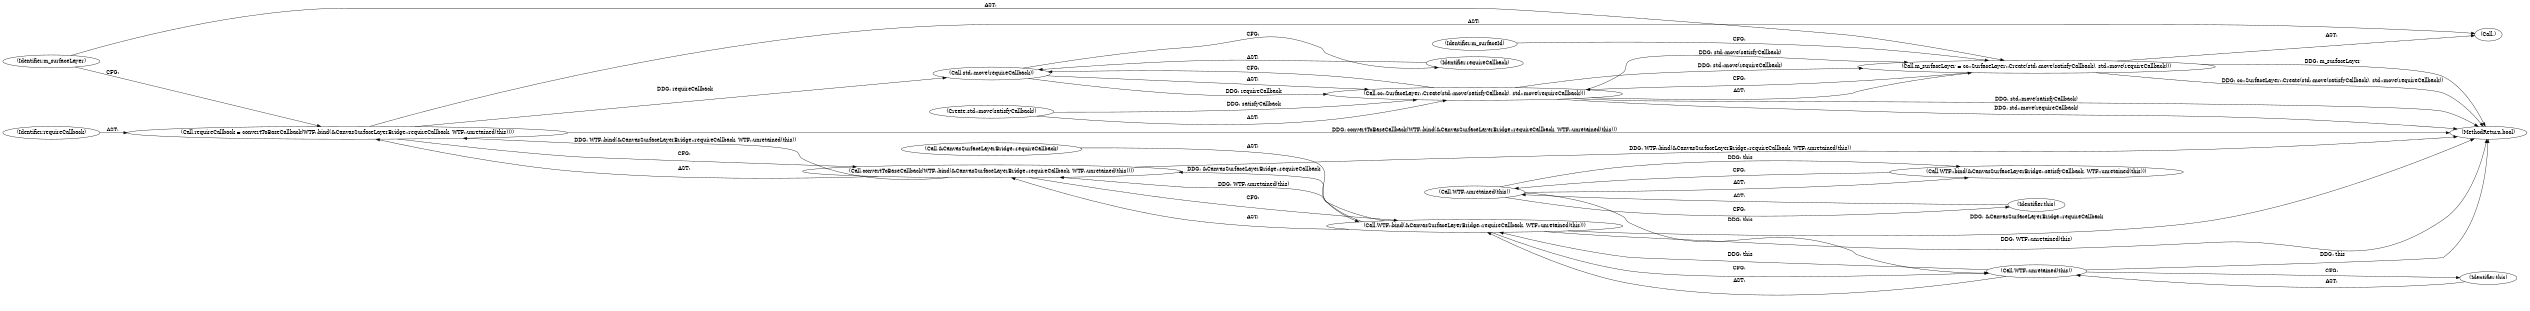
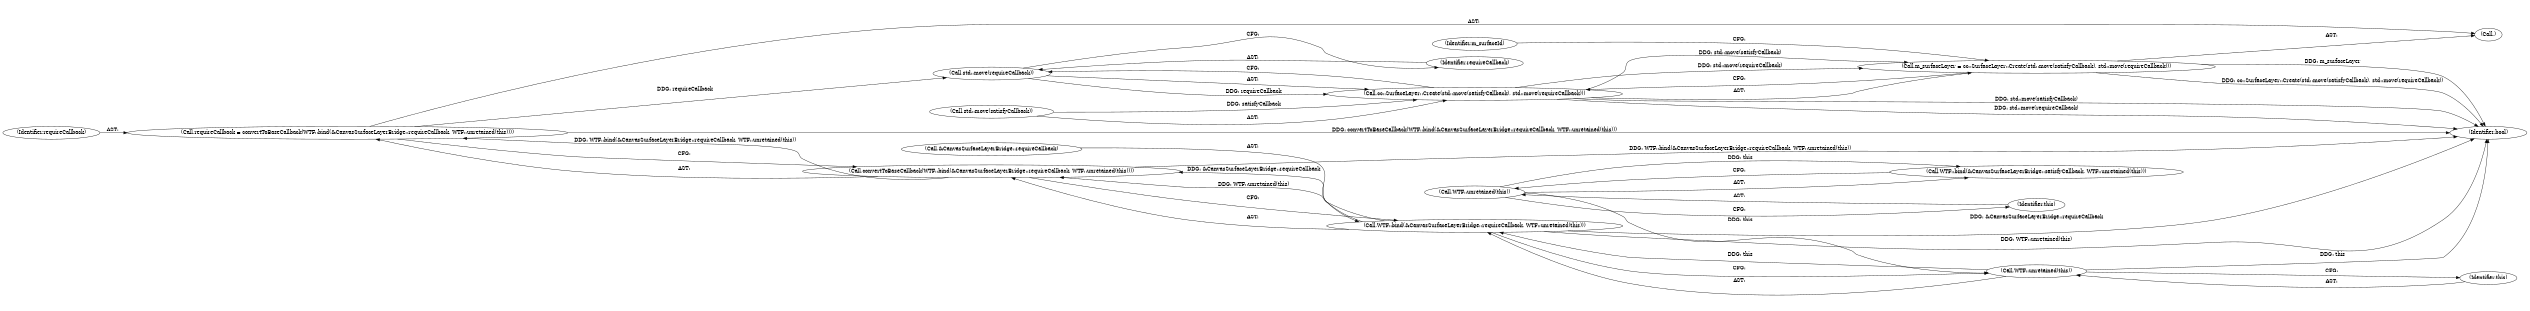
(51, 61) -> none
(992, 112) -> (992, 112)
(2488, 133) -> (2488, 133)
